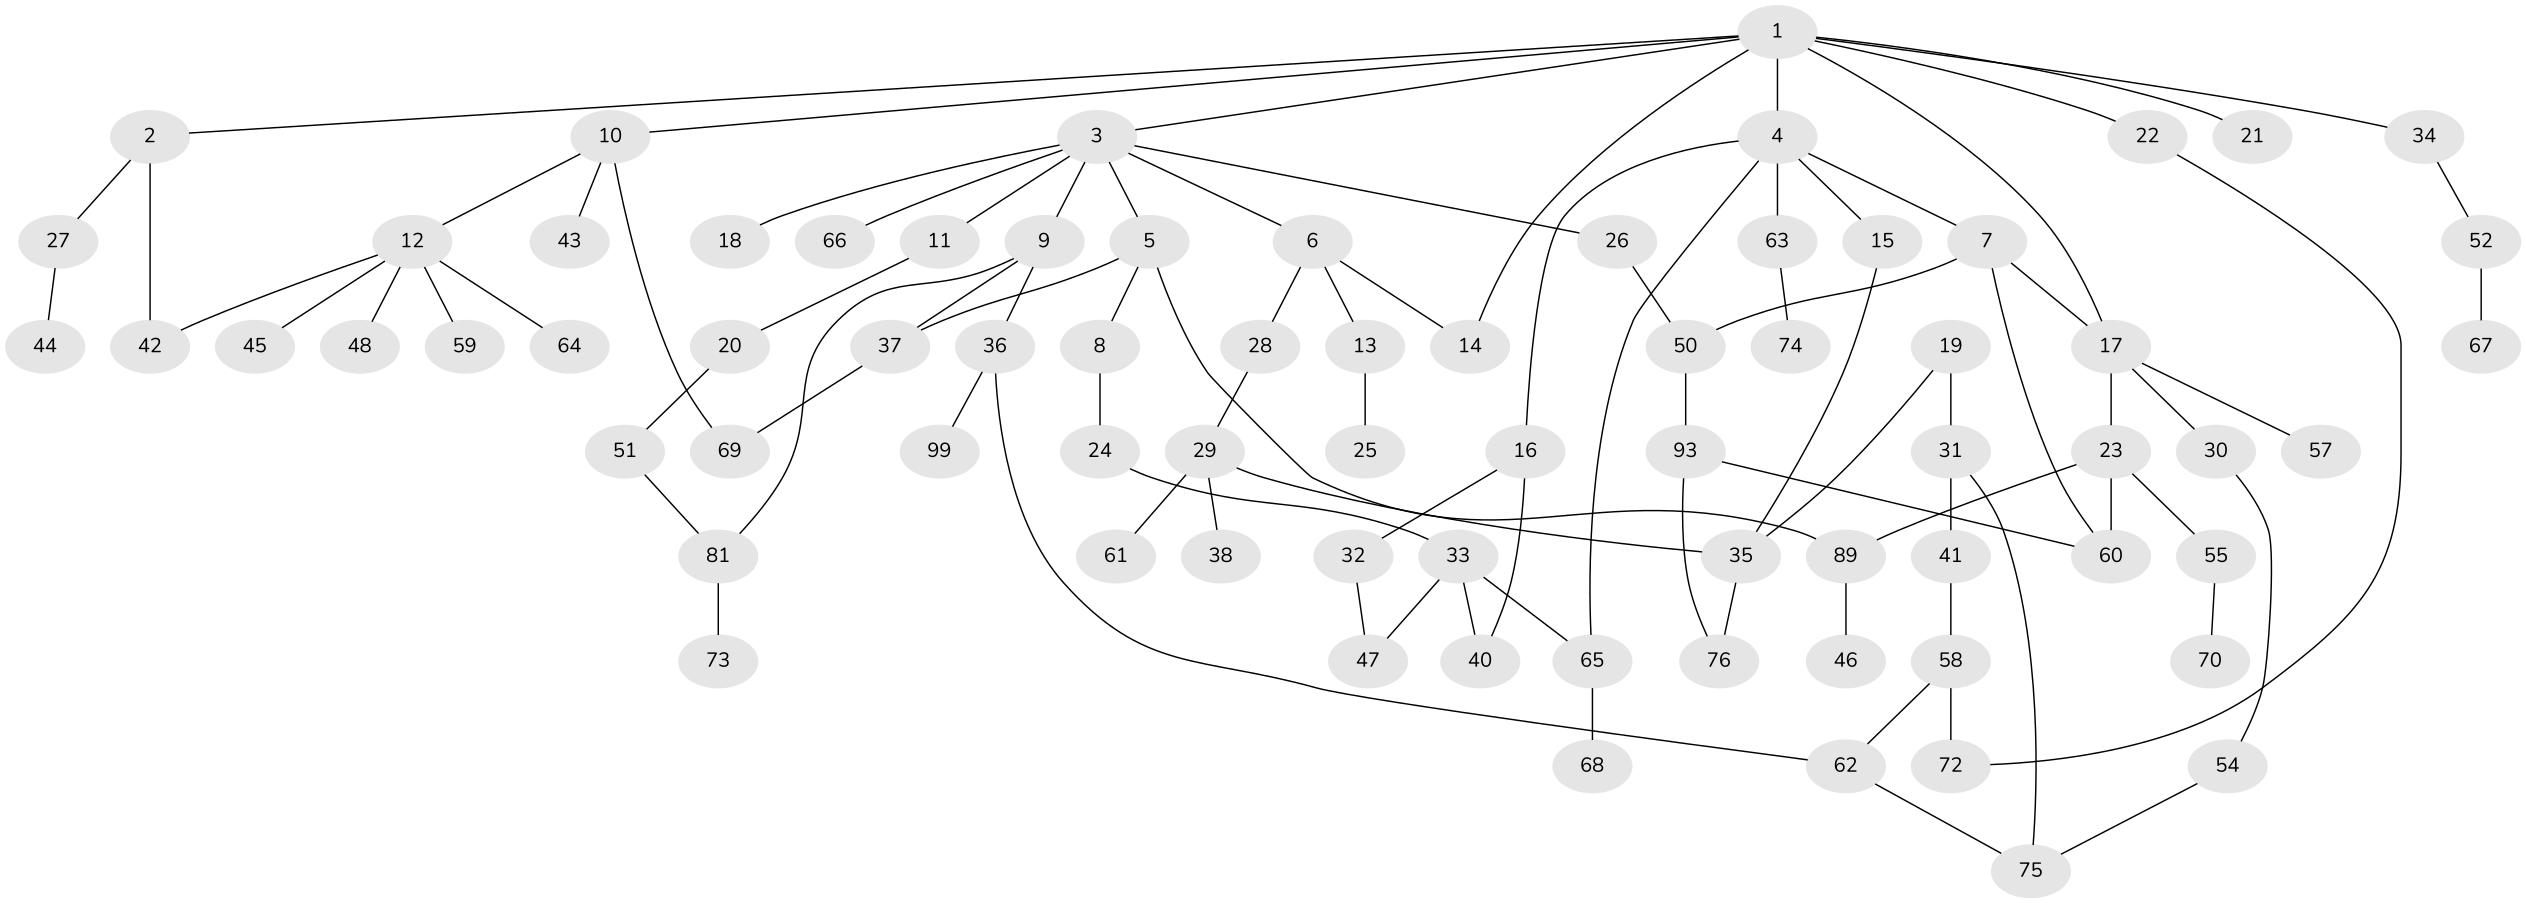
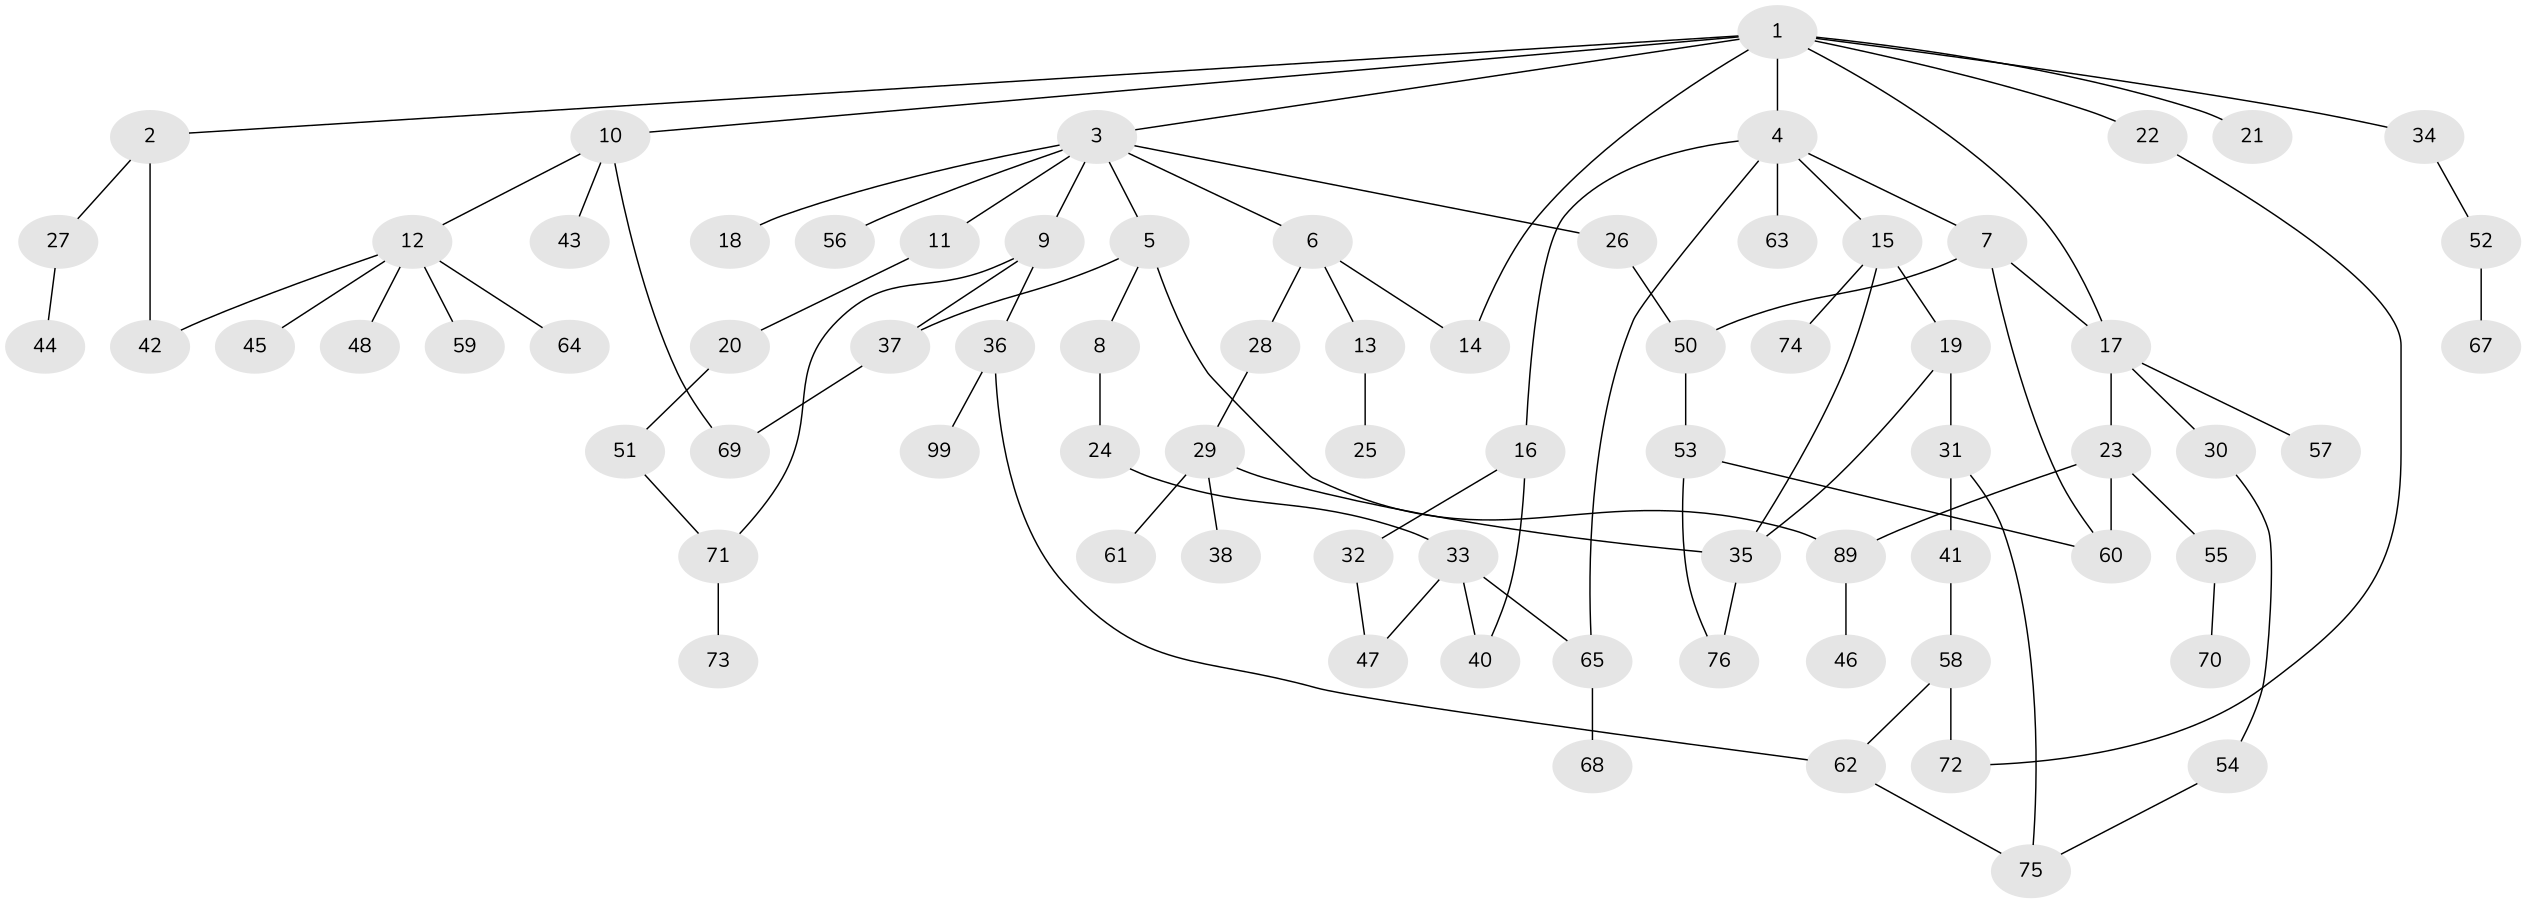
(835, 242) -> (835, 242)
(1784, 294) -> (1847, 283)
none -> (1917, 294)
(1686, 452) -> (1686, 452)
(718, 557) -> (718, 557)
